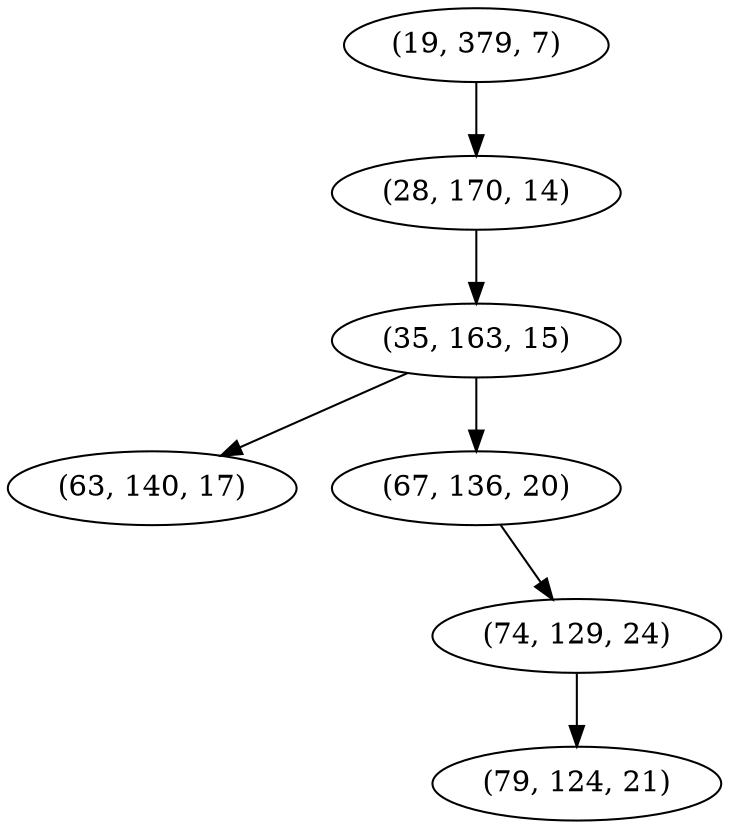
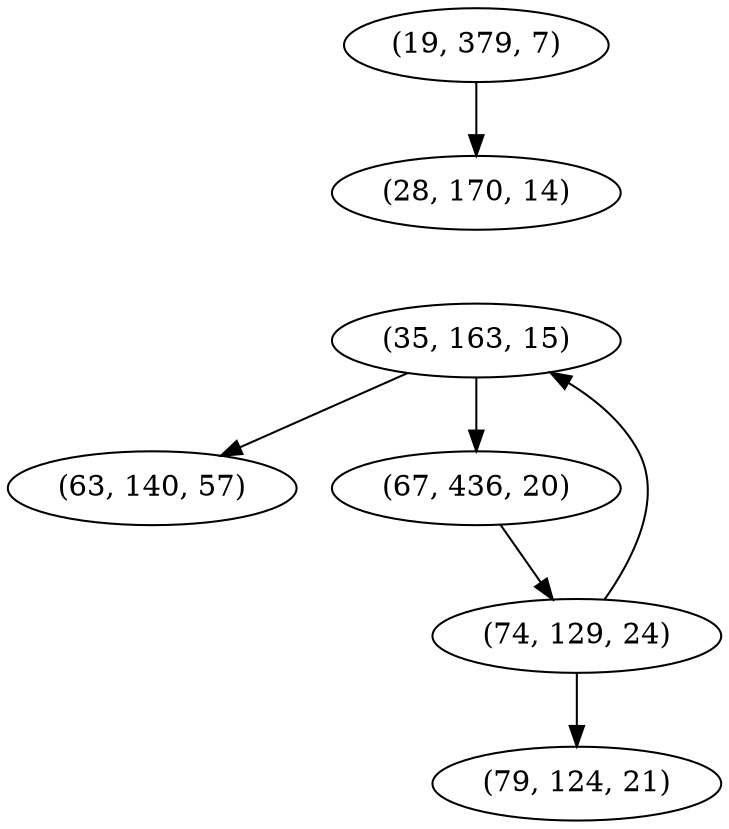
(476, 257) -> (647, 480)
(152, 488) -> (152, 488)
(476, 488) -> (476, 488)
